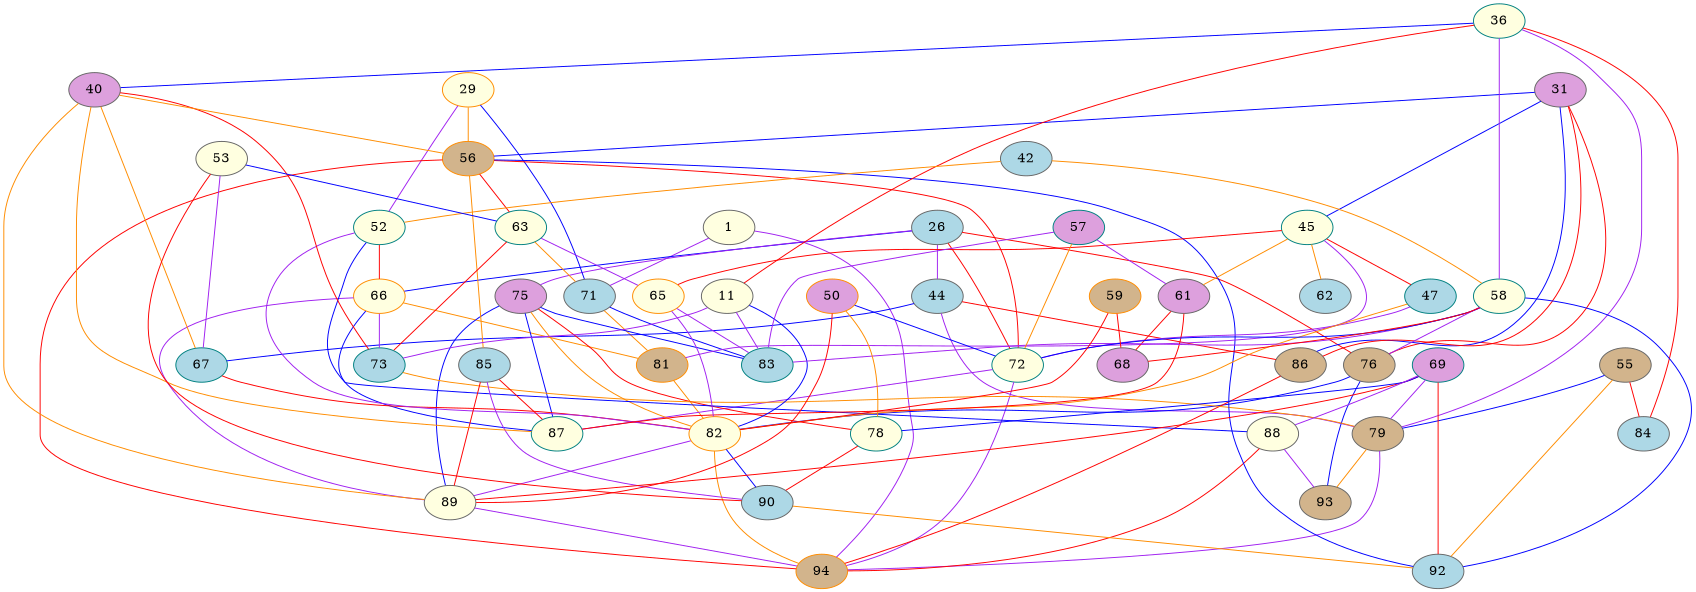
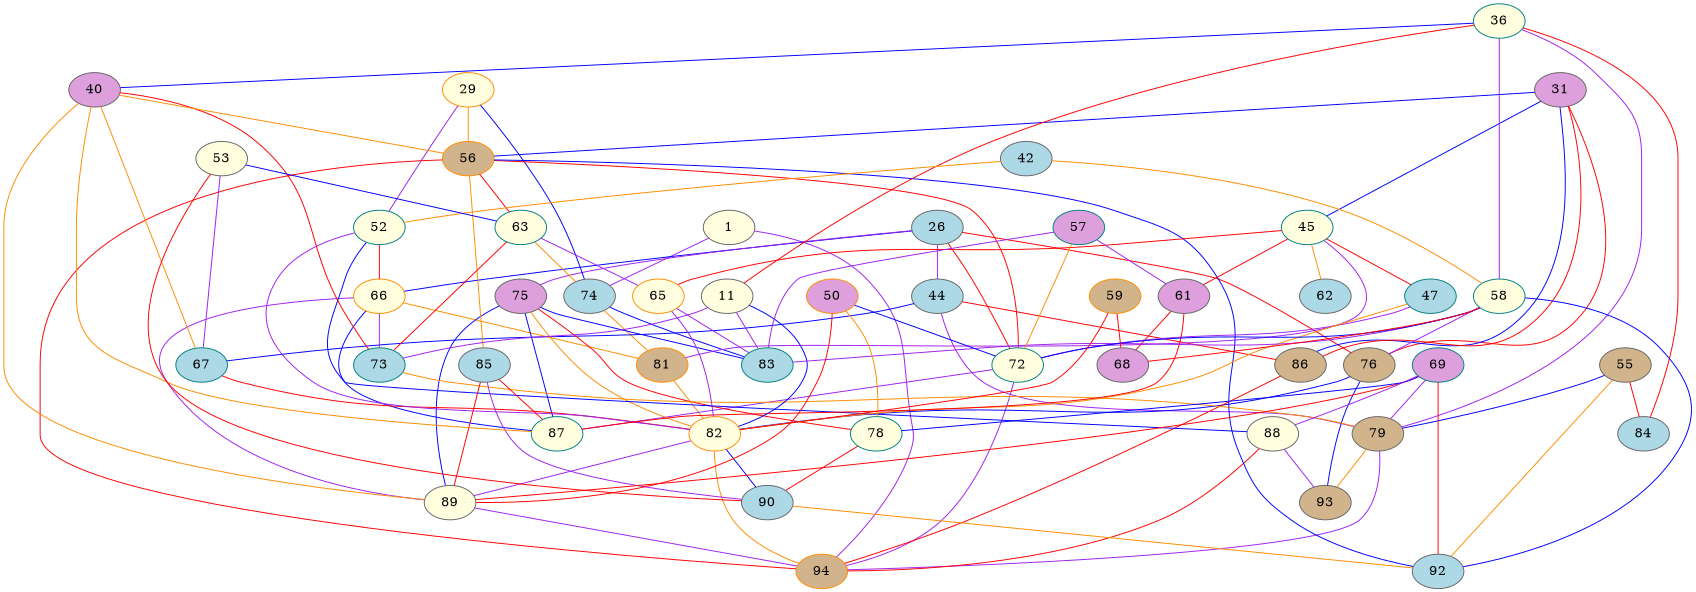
(1246, 262) -> (1246, 262)
(590, 296) -> (590, 296)
